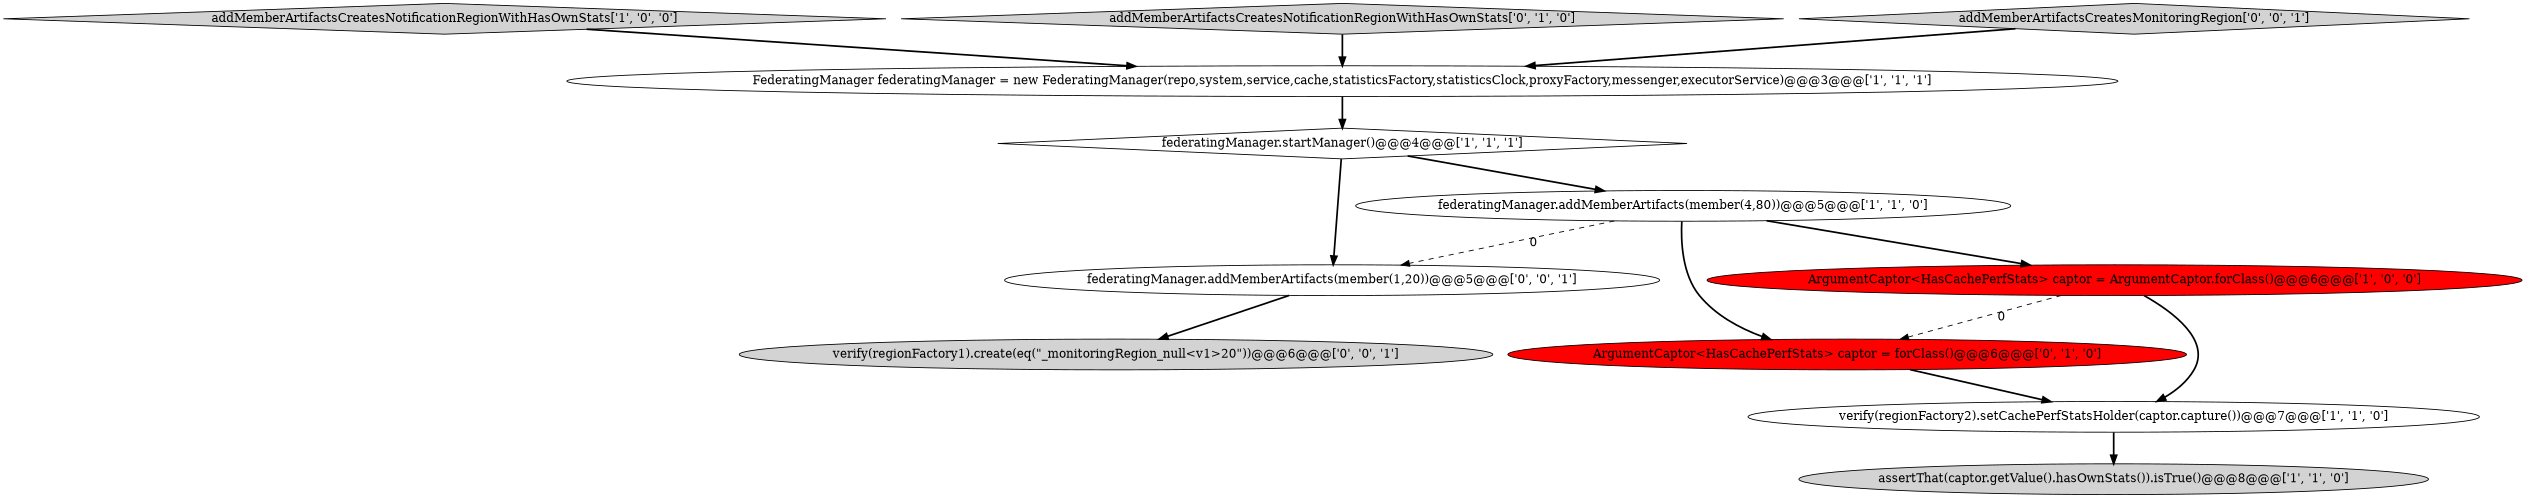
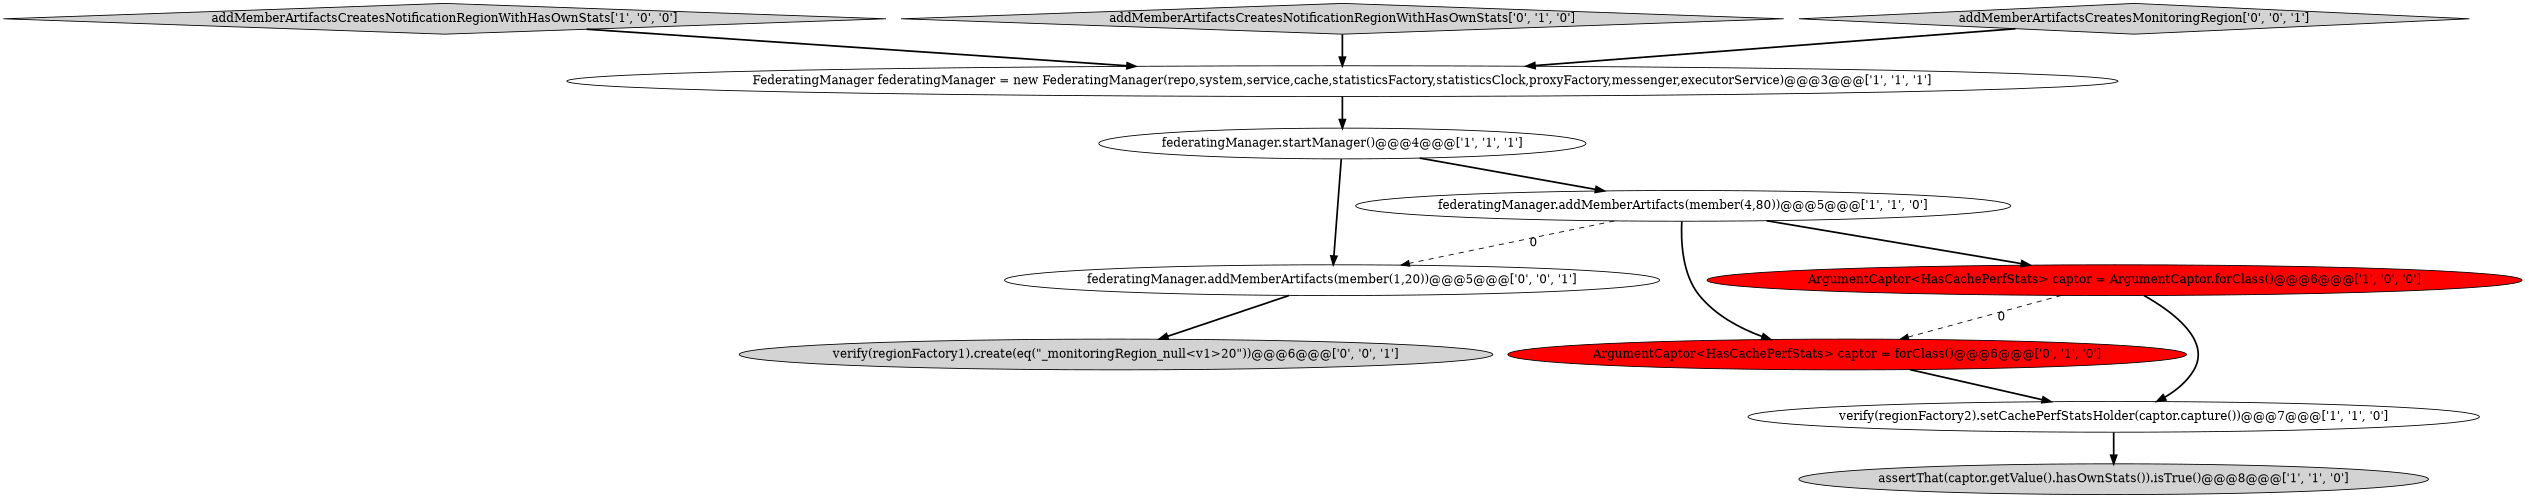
(1342, 144) -> (1342, 144)
